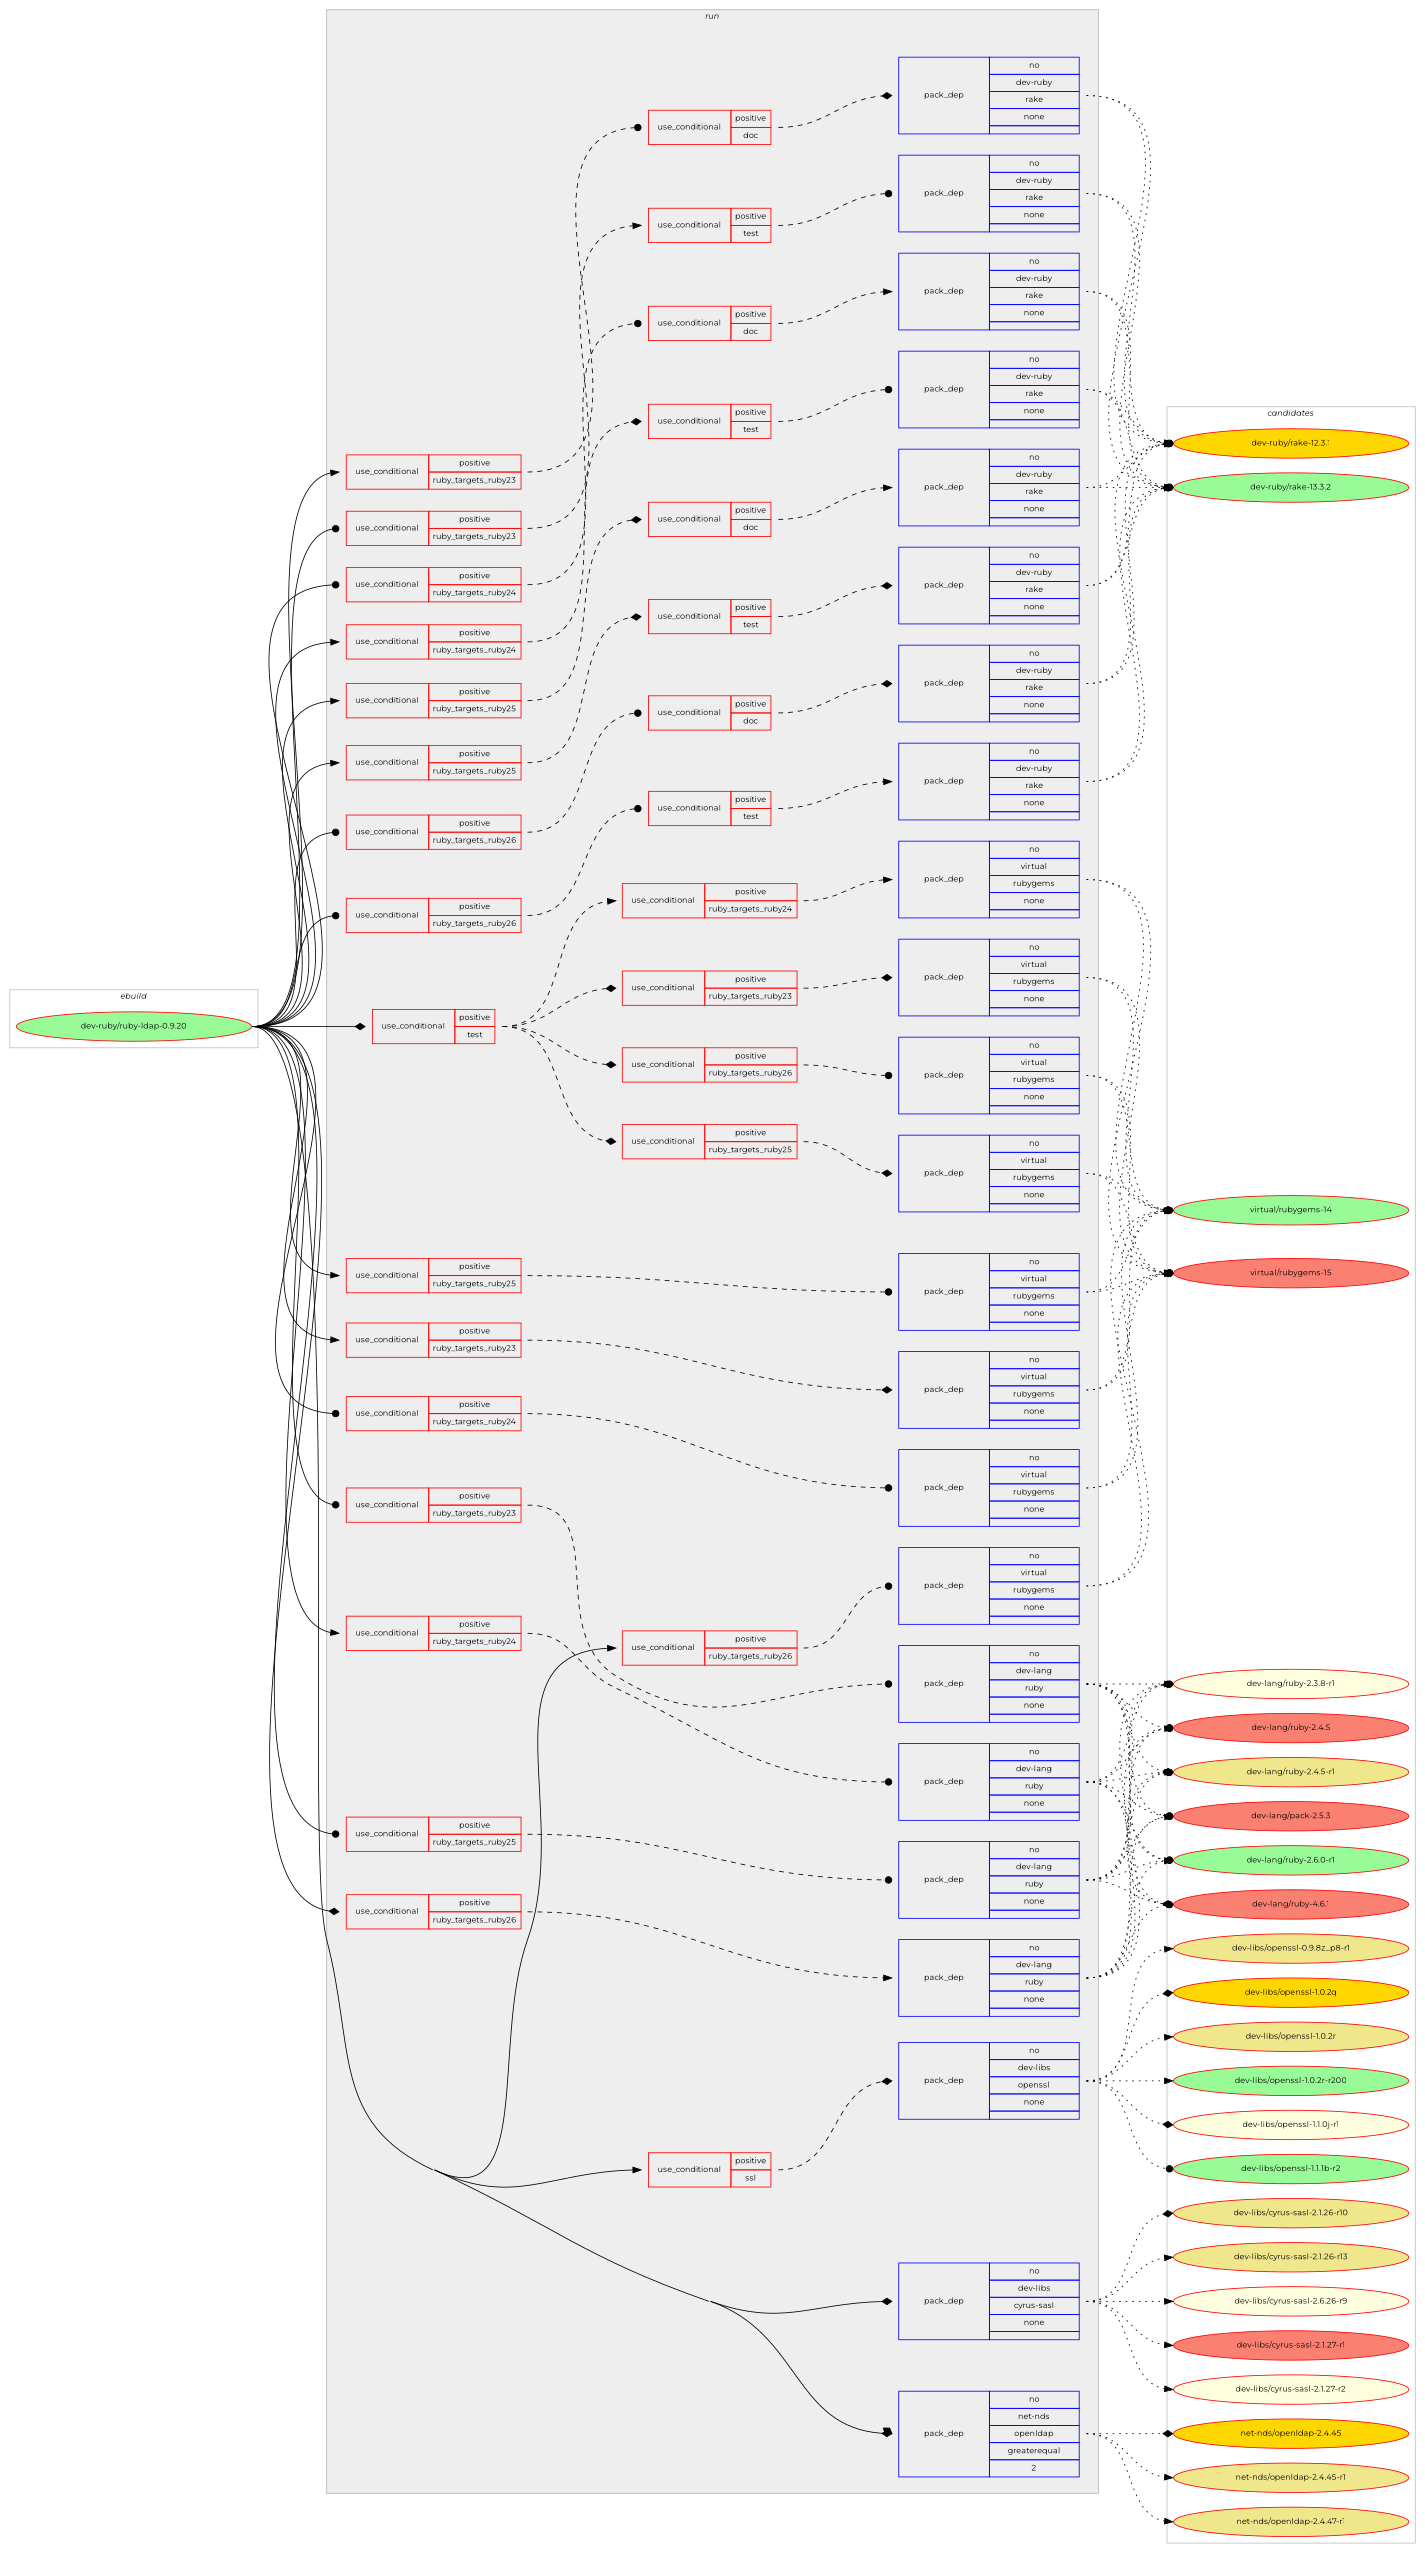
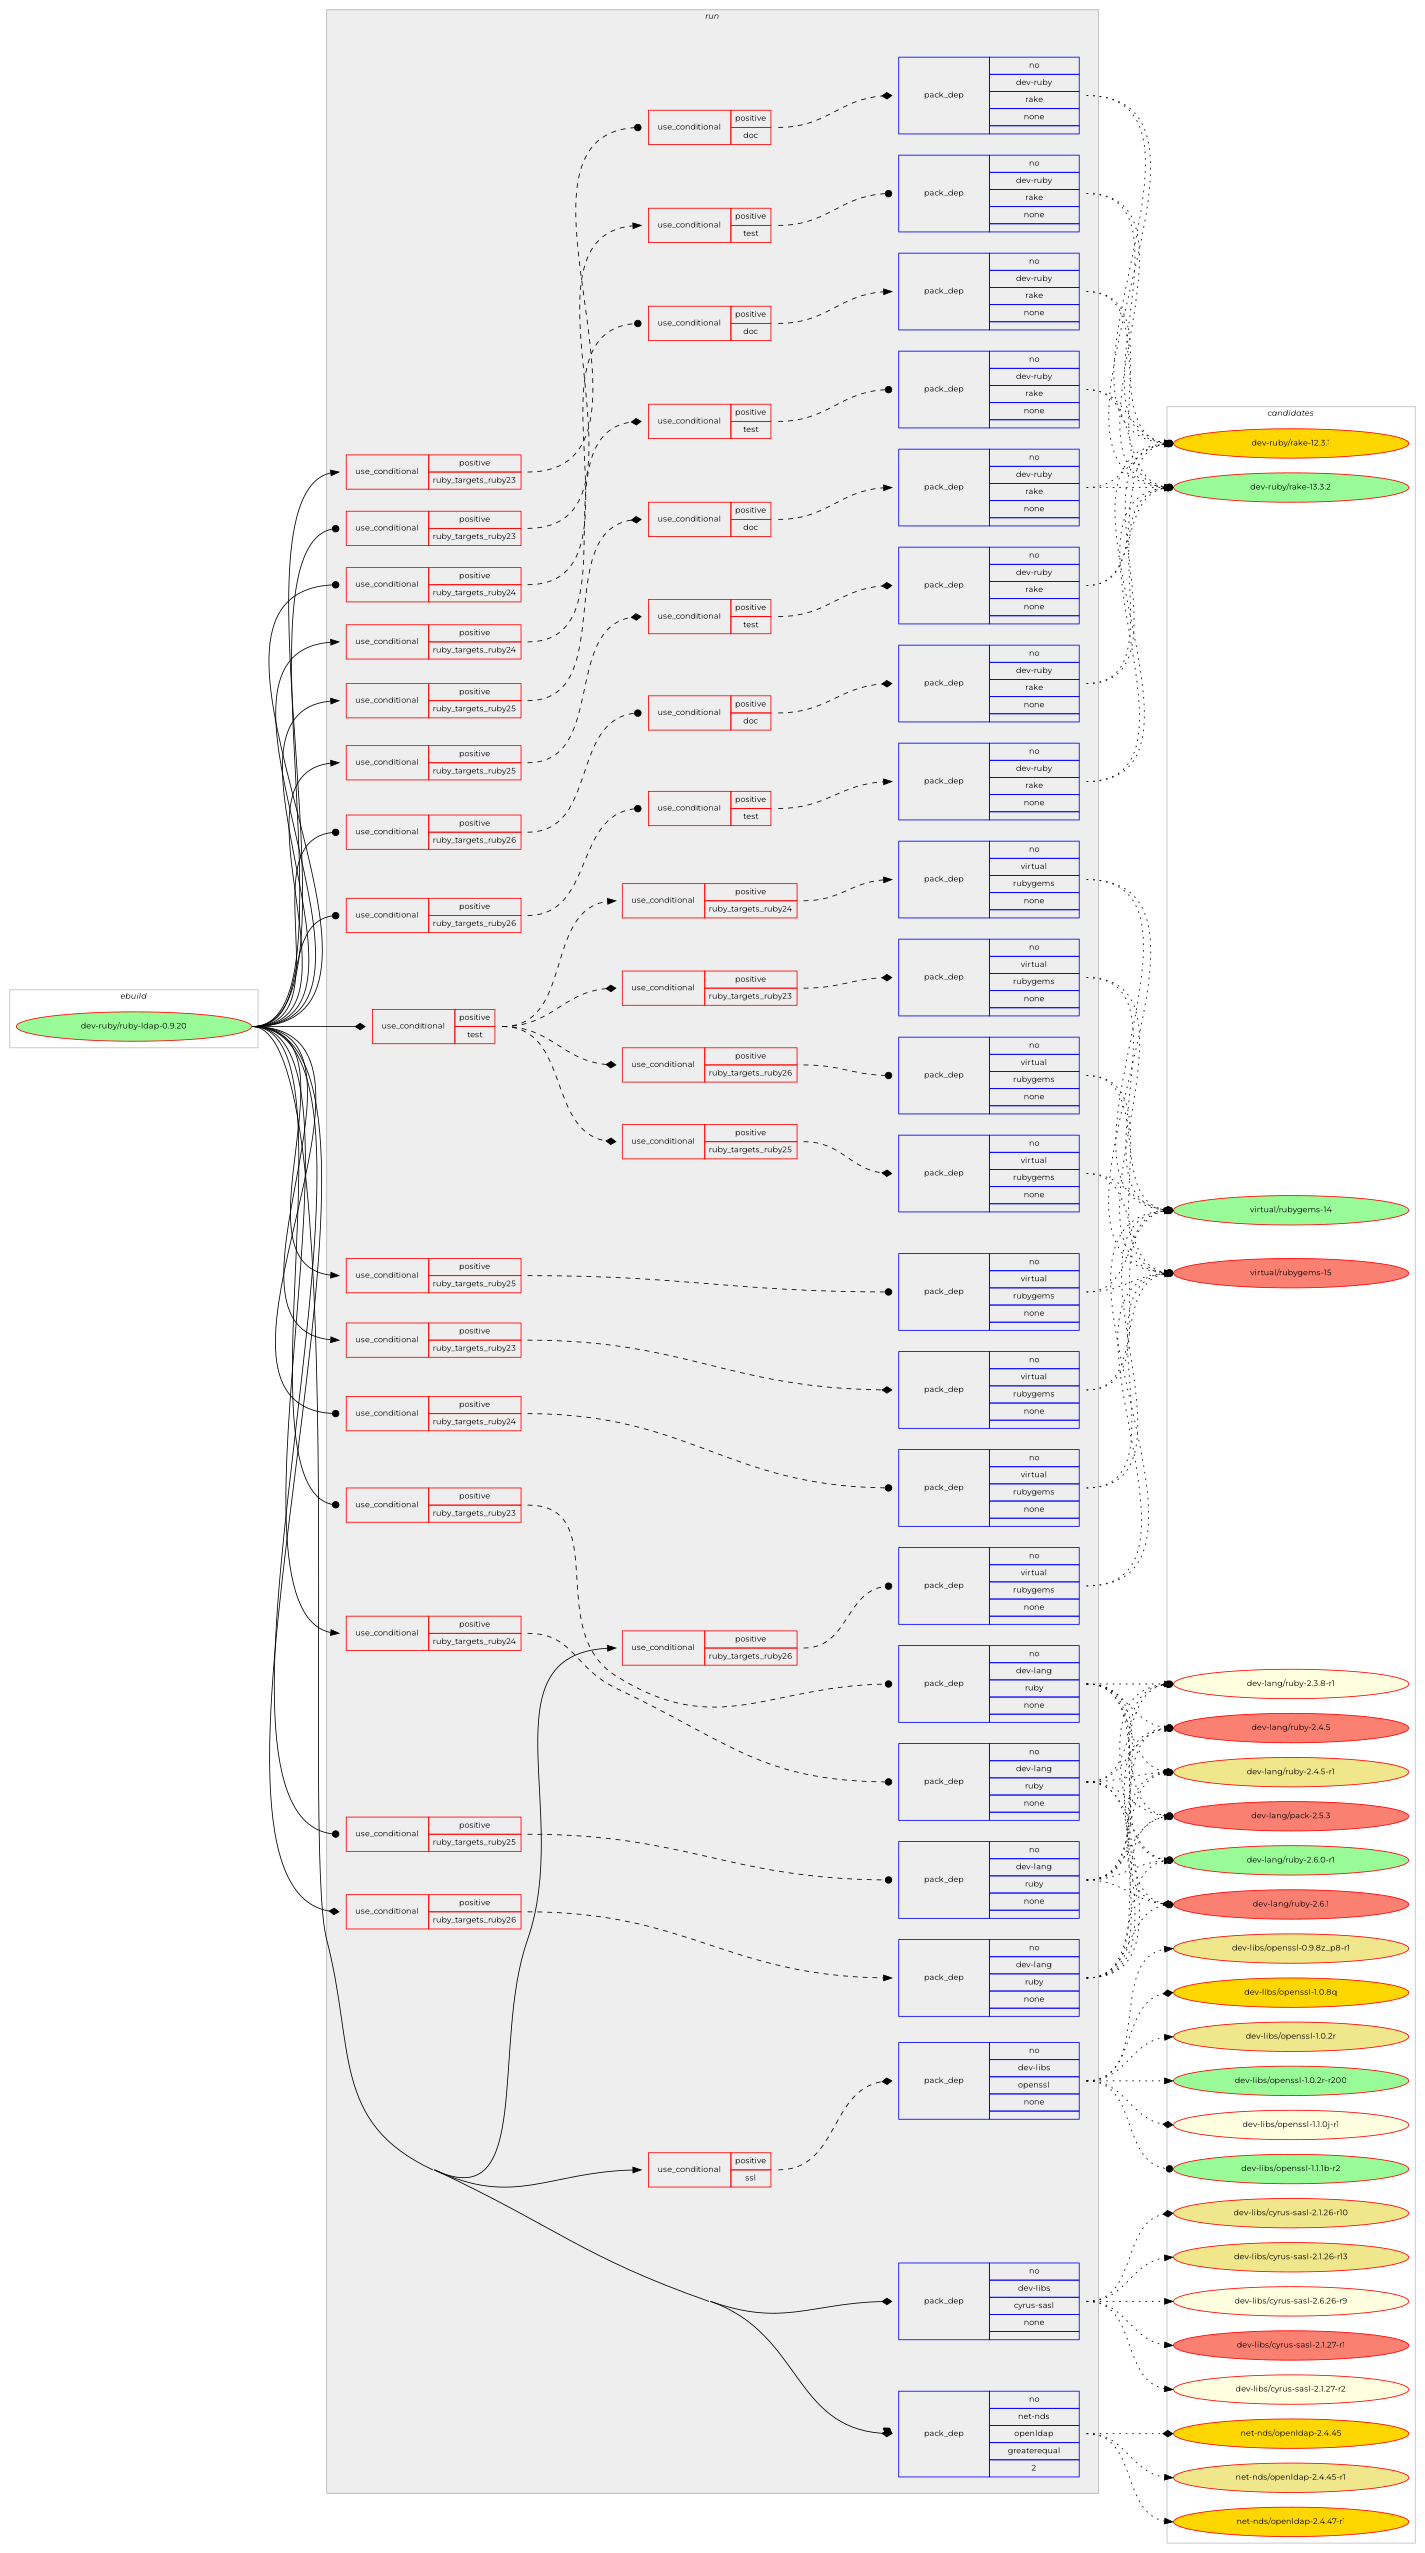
(1291, 1904) -> (1291, 1904)
(1291, 1993) -> (1291, 1993)
(1291, 2522) -> (1291, 2522)
